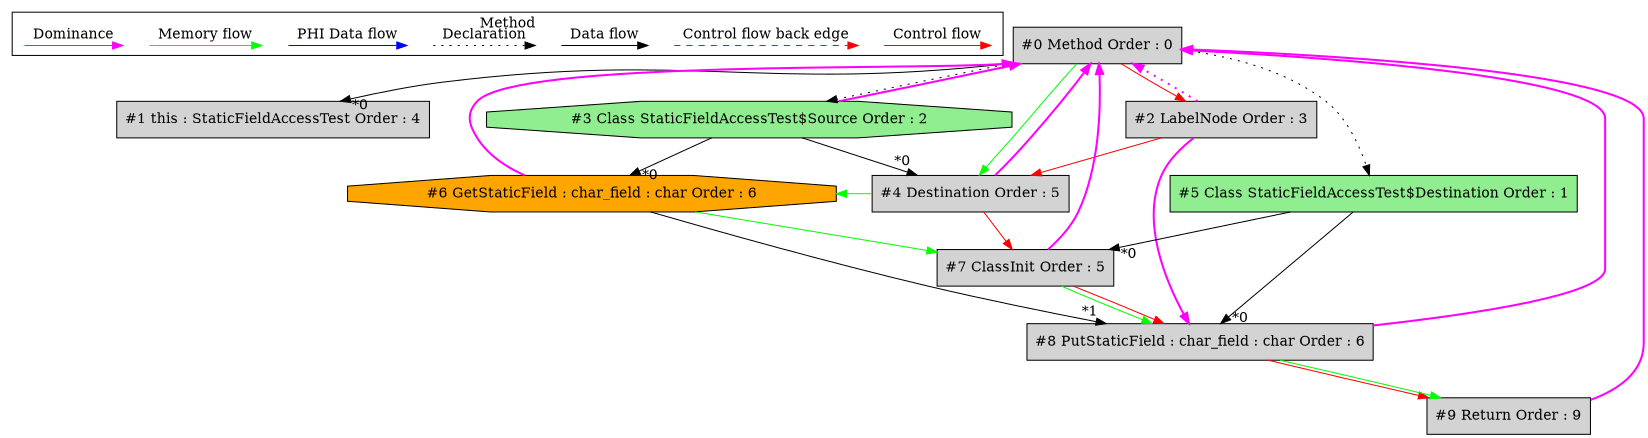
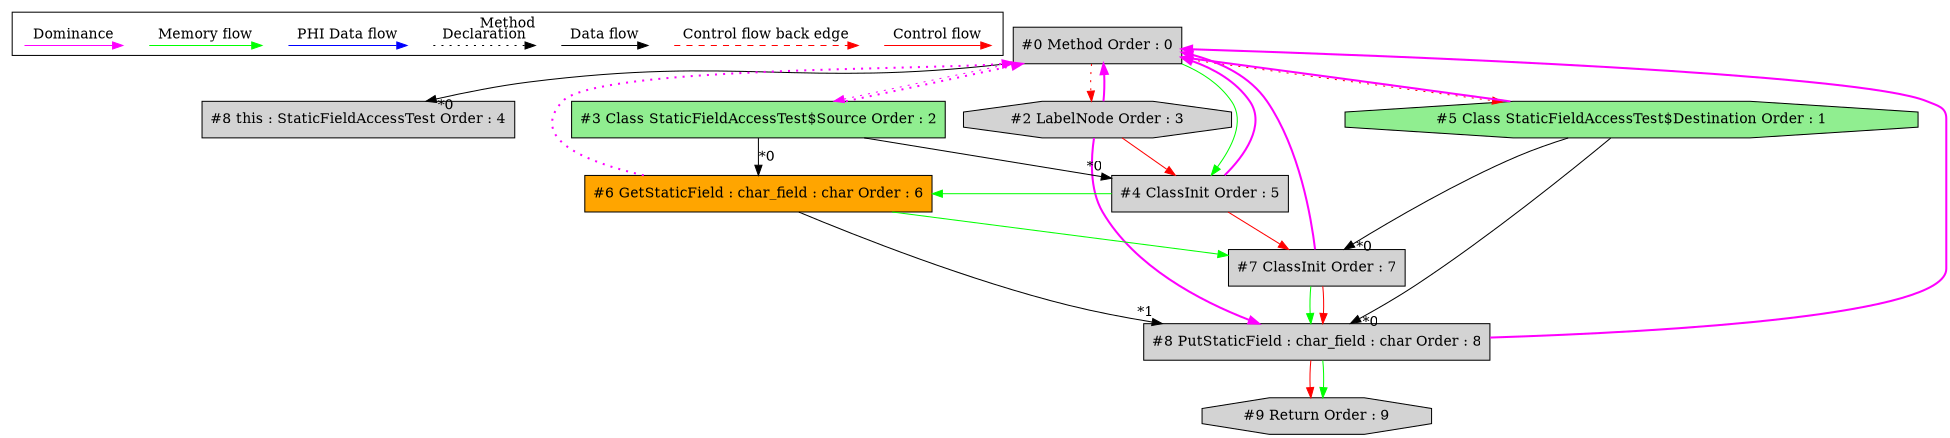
(577, 78) -> (670, 78)
(1149, 80) -> (1091, 78)
(925, 81) -> (928, 81)
(1293, 81) -> (1337, 80)
(924, 84) -> (929, 84)
(1170, 85) -> (1104, 88)
(1576, 86) -> (1351, 80)
(273, 120) -> (358, 120)
(749, 120) -> (758, 120)
(1221, 120) -> (1098, 120)
(592, 194) -> (758, 194)
(971, 194) -> (1200, 194)
(1374, 194) -> (1632, 120)
(1025, 268) -> (1317, 268)
(1200, 342) -> (1317, 342)
(1509, 416) -> (1317, 416)
